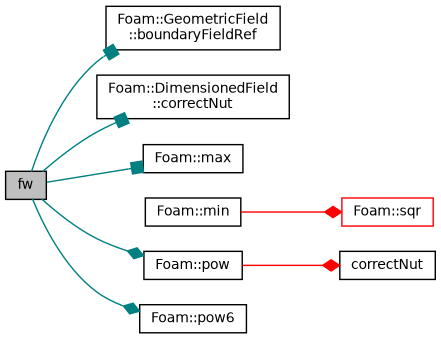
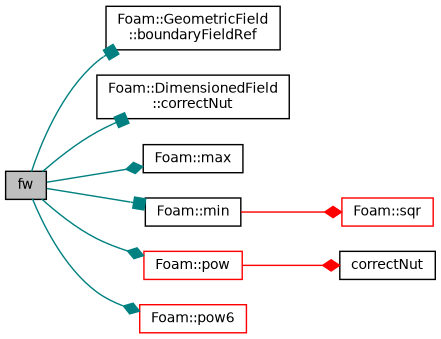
(88, 176) -> (88, 176)
none -> (89, 195)
(193, 265) -> (193, 265)
(193, 319) -> (193, 319)
